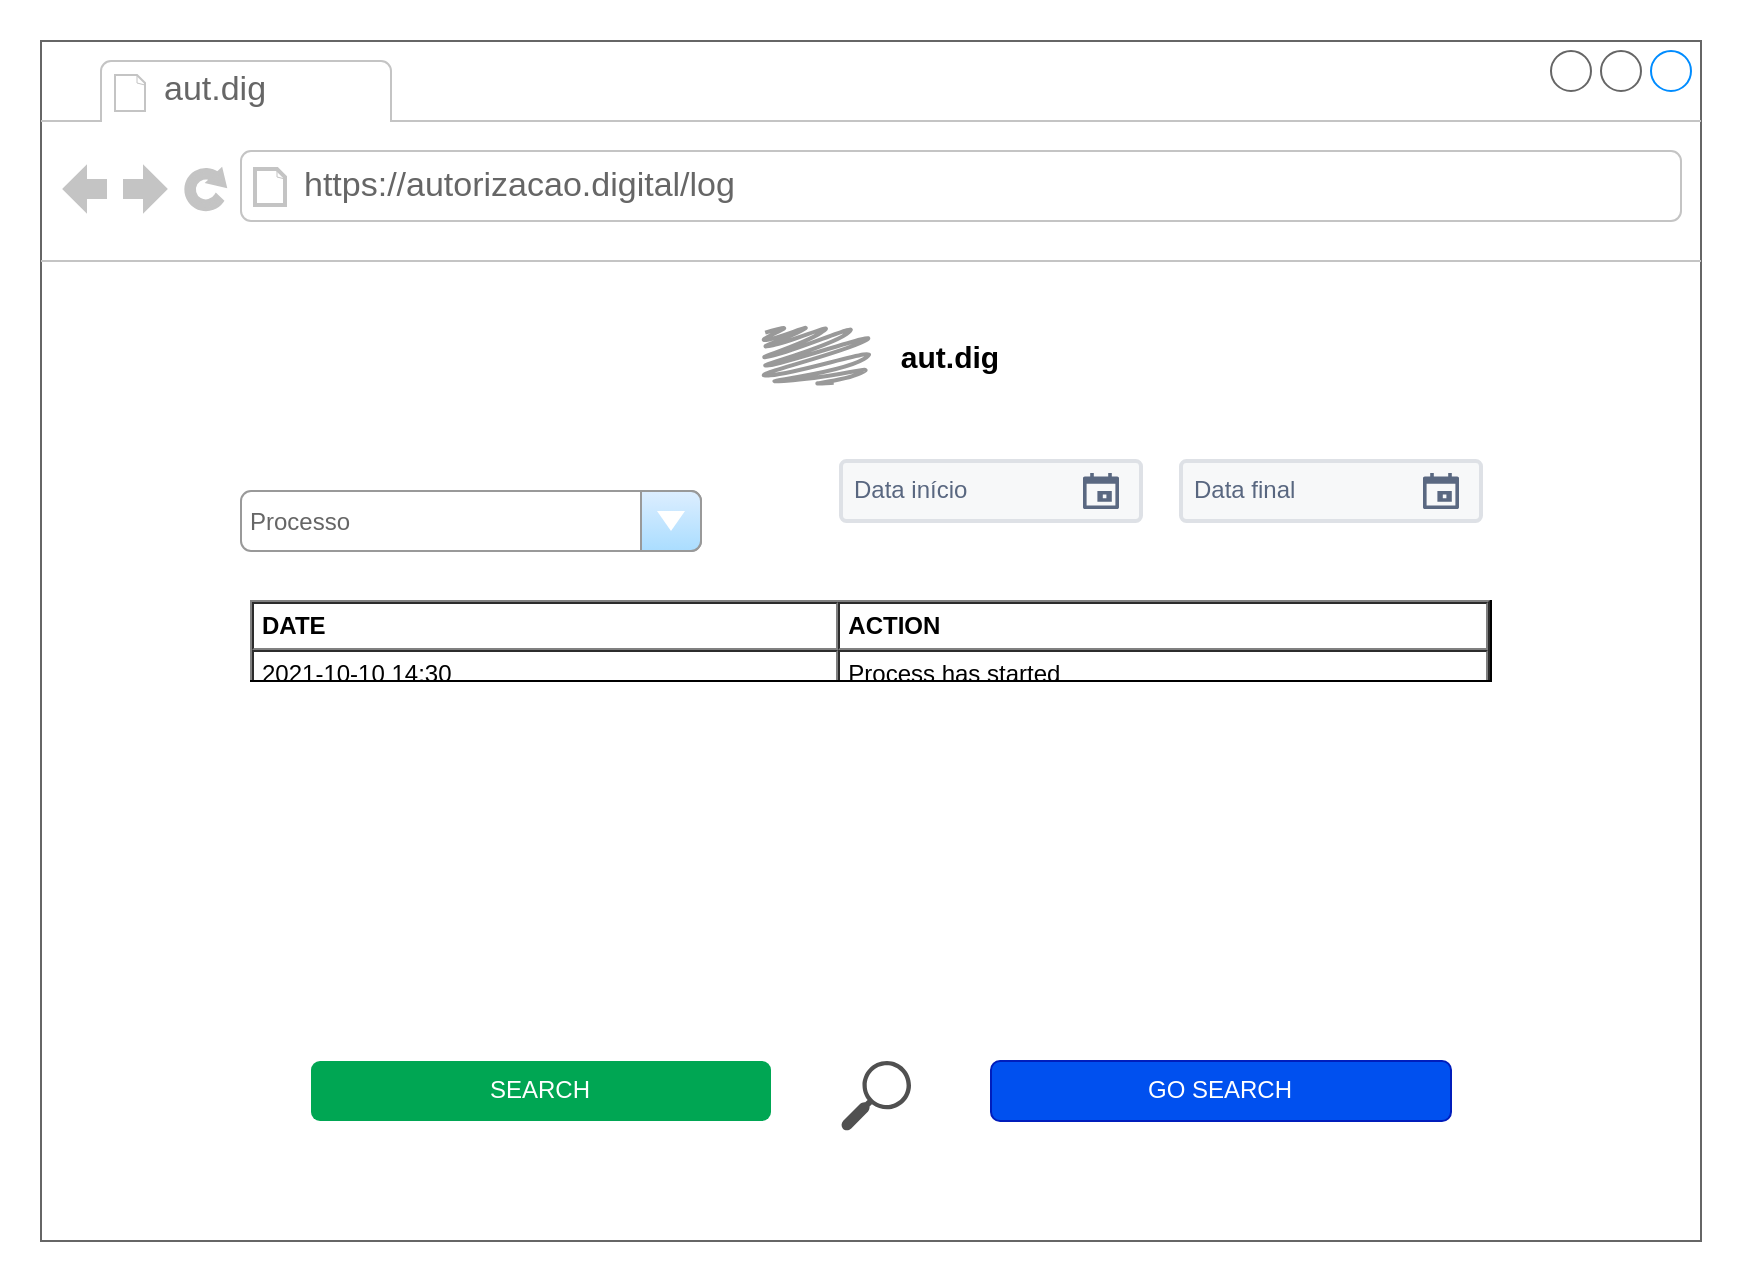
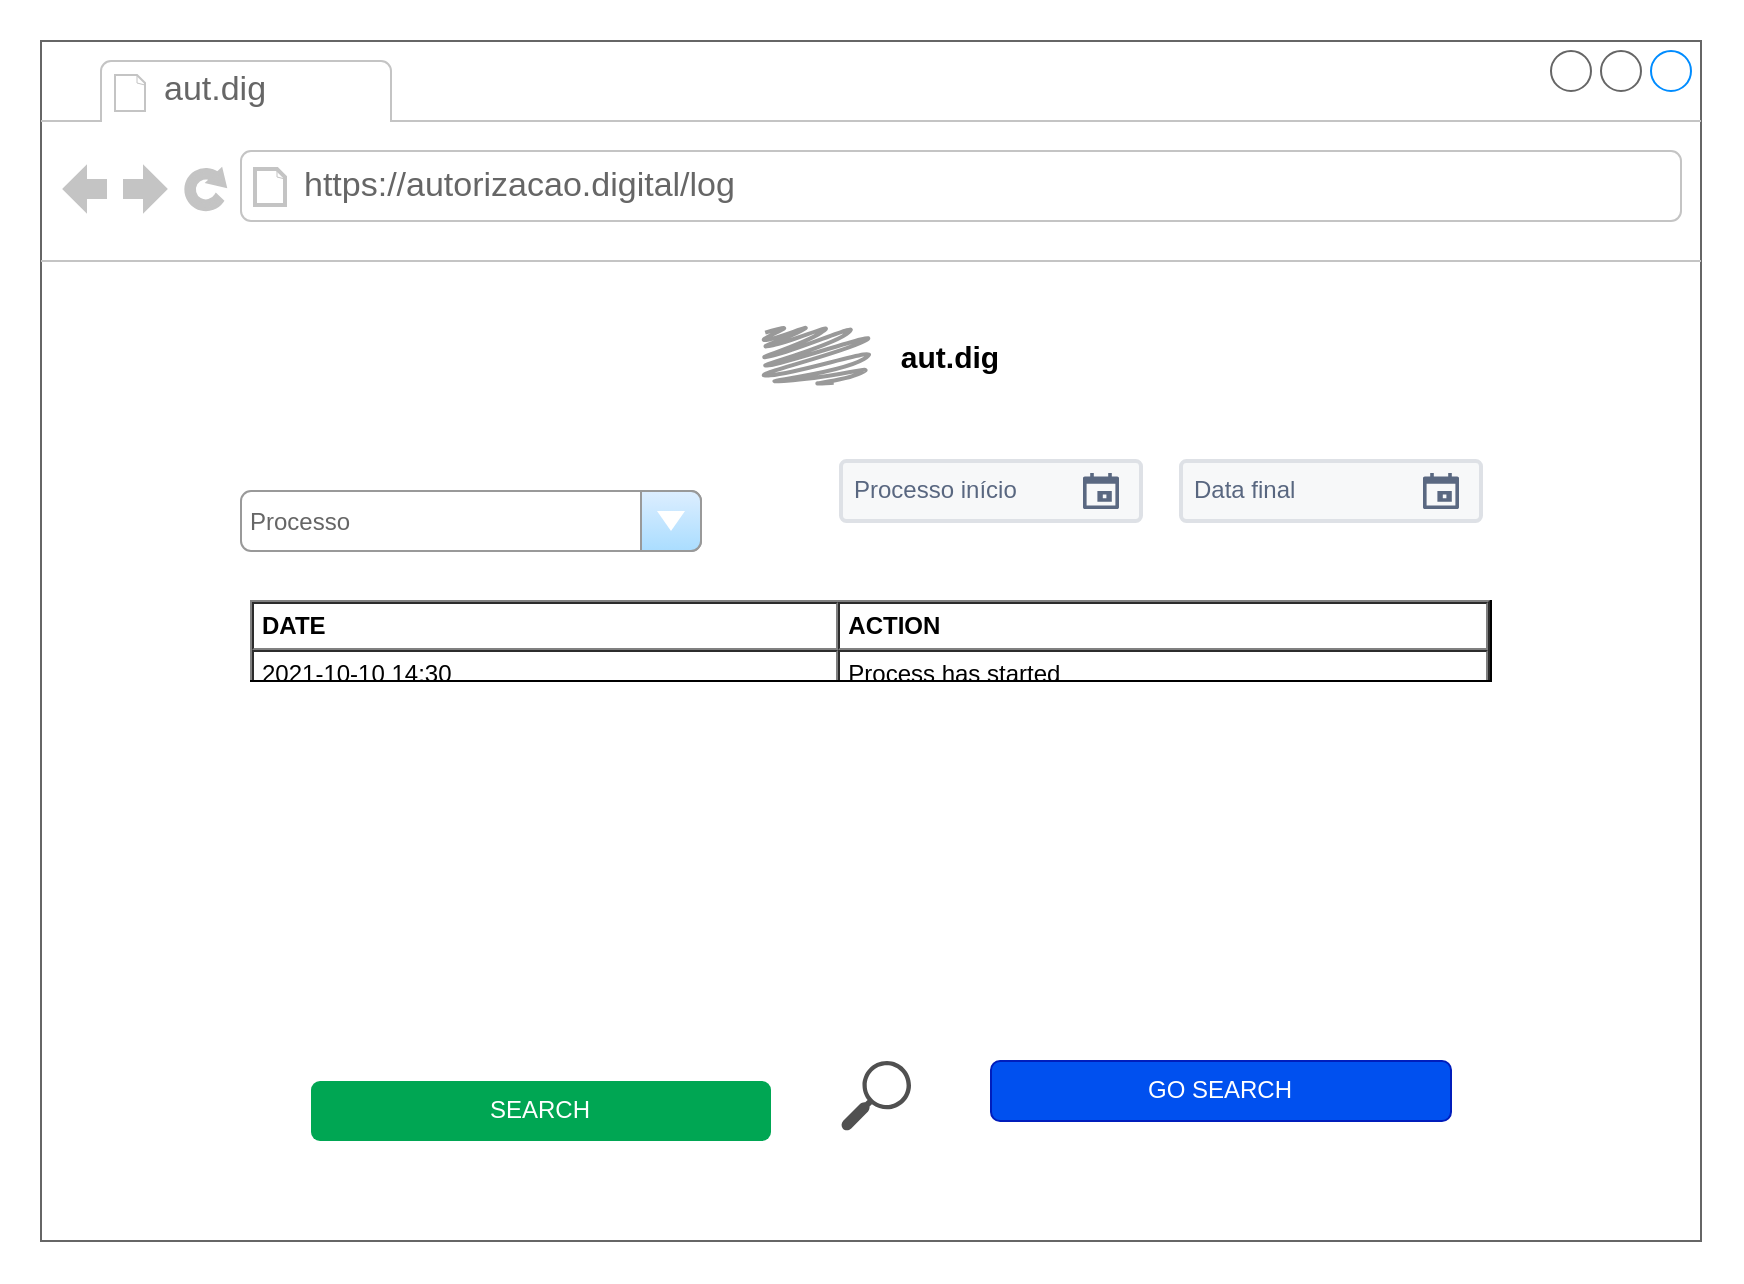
(920, 491) -> (946, 491)
(541, 1091) -> (541, 1111)
